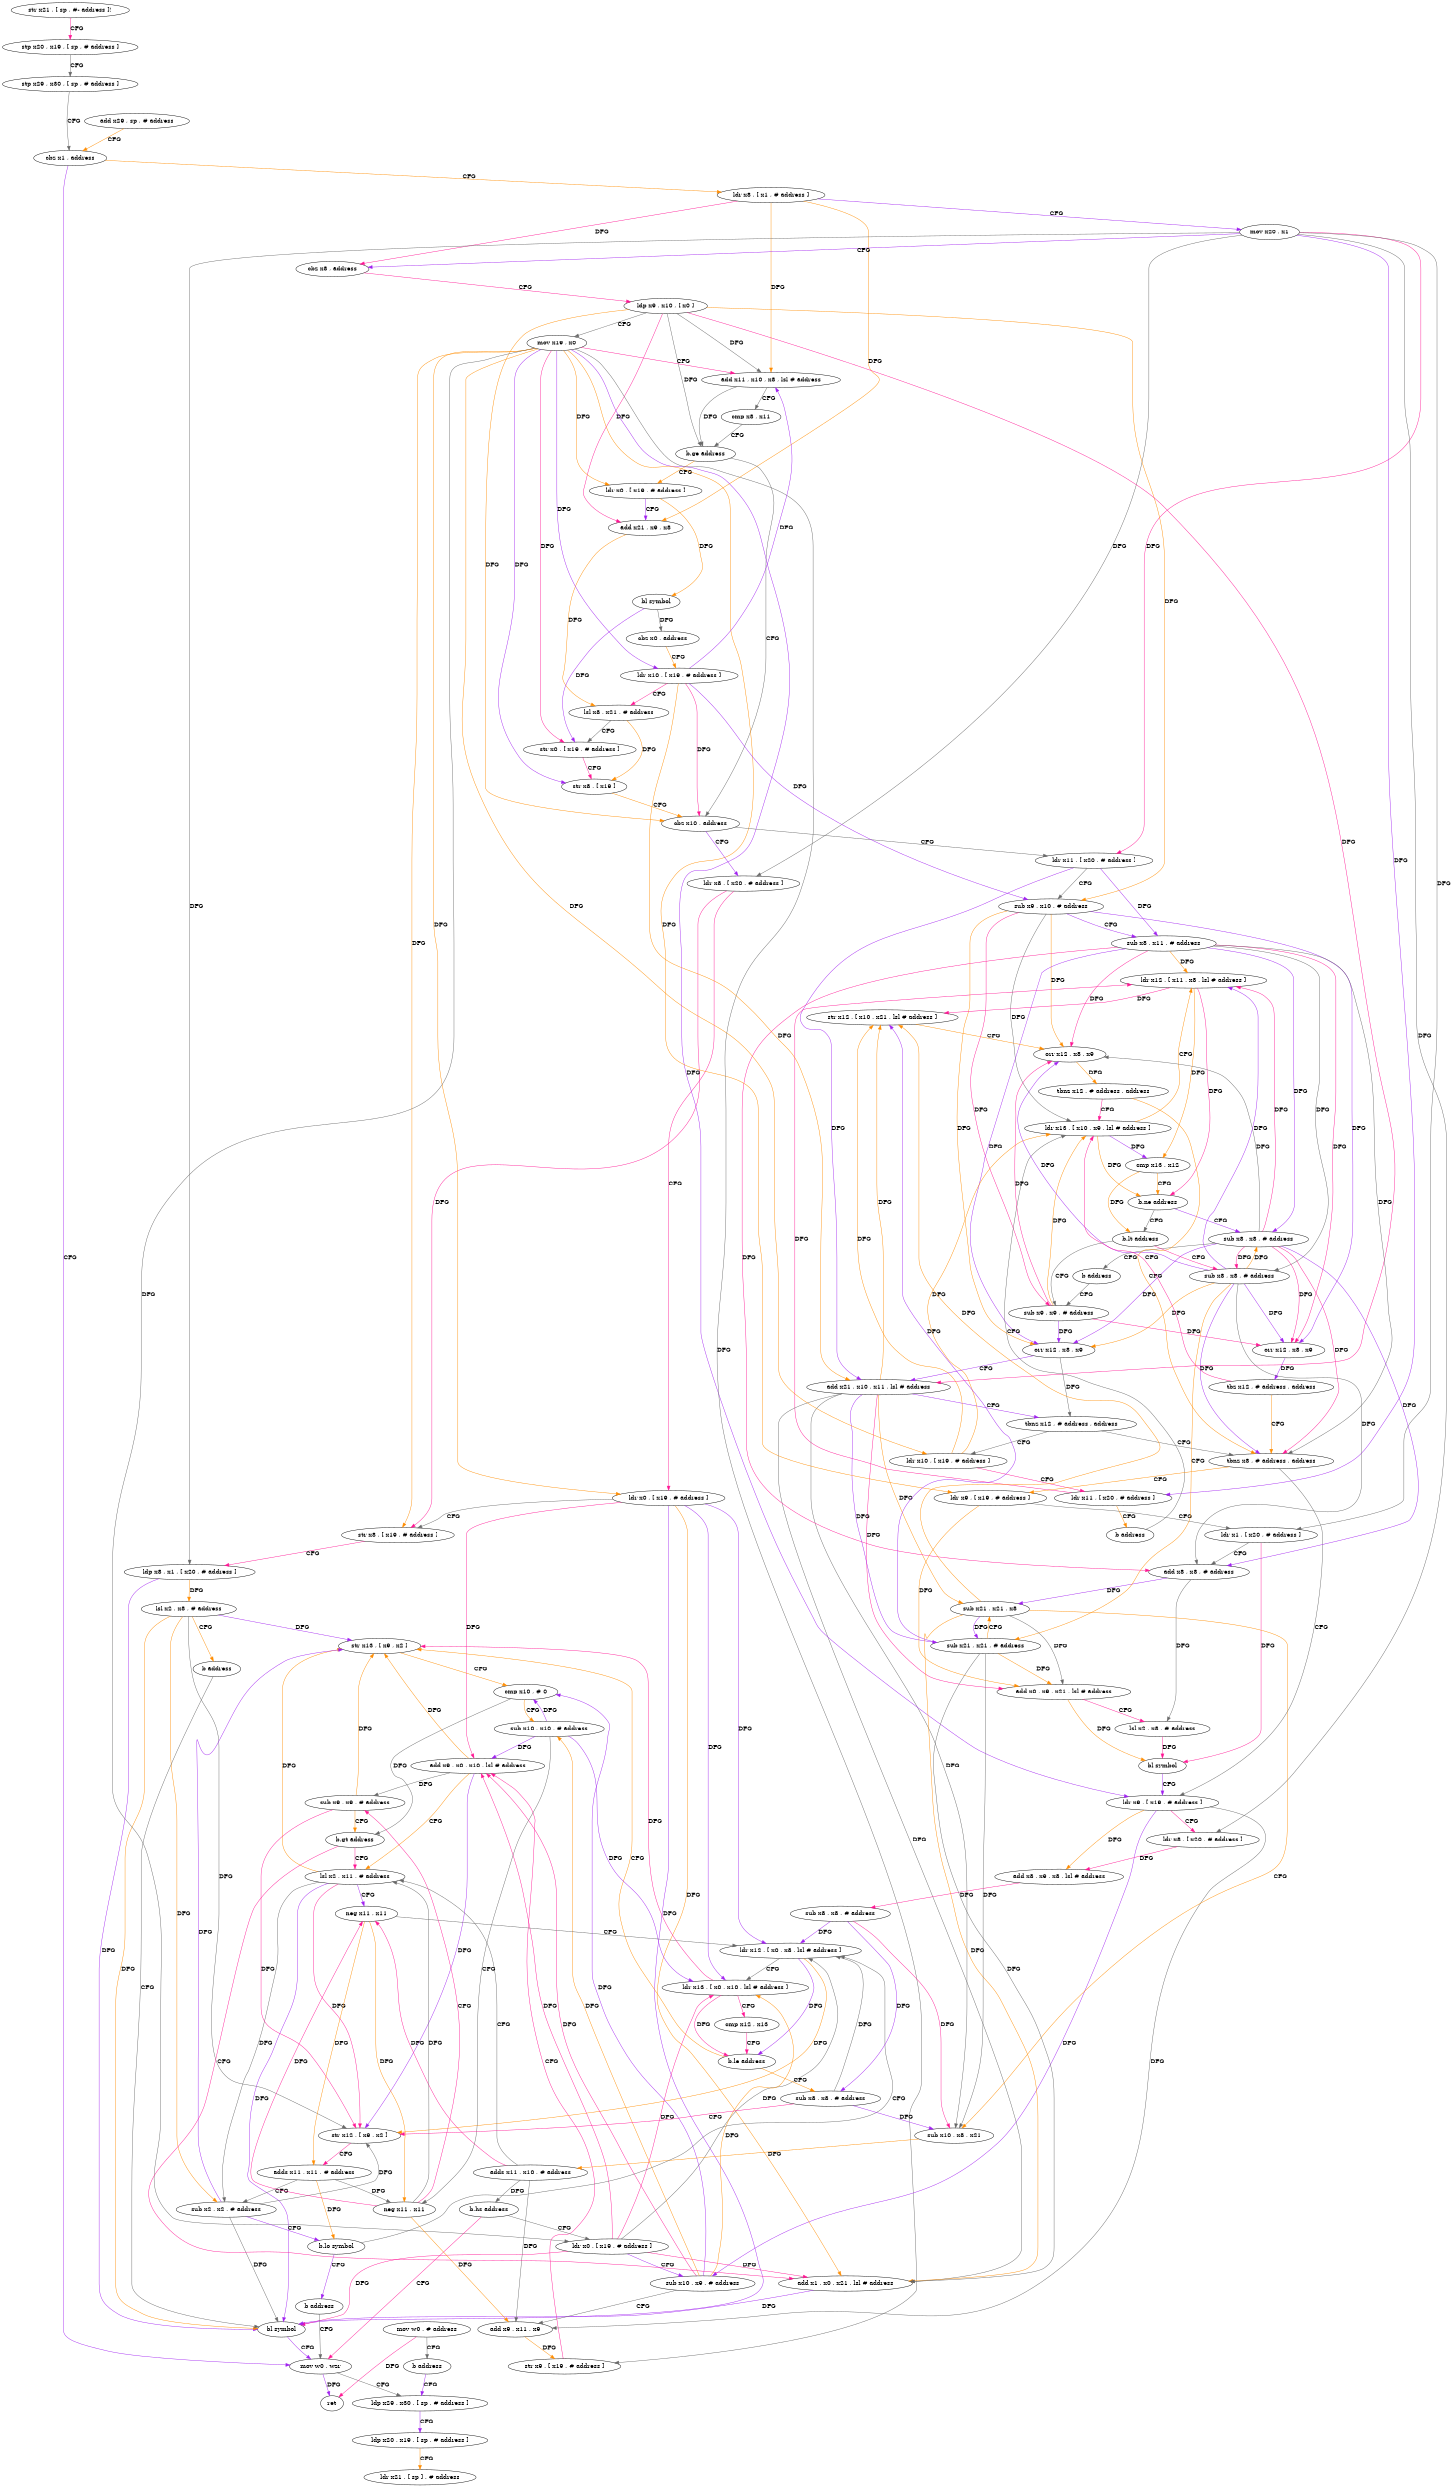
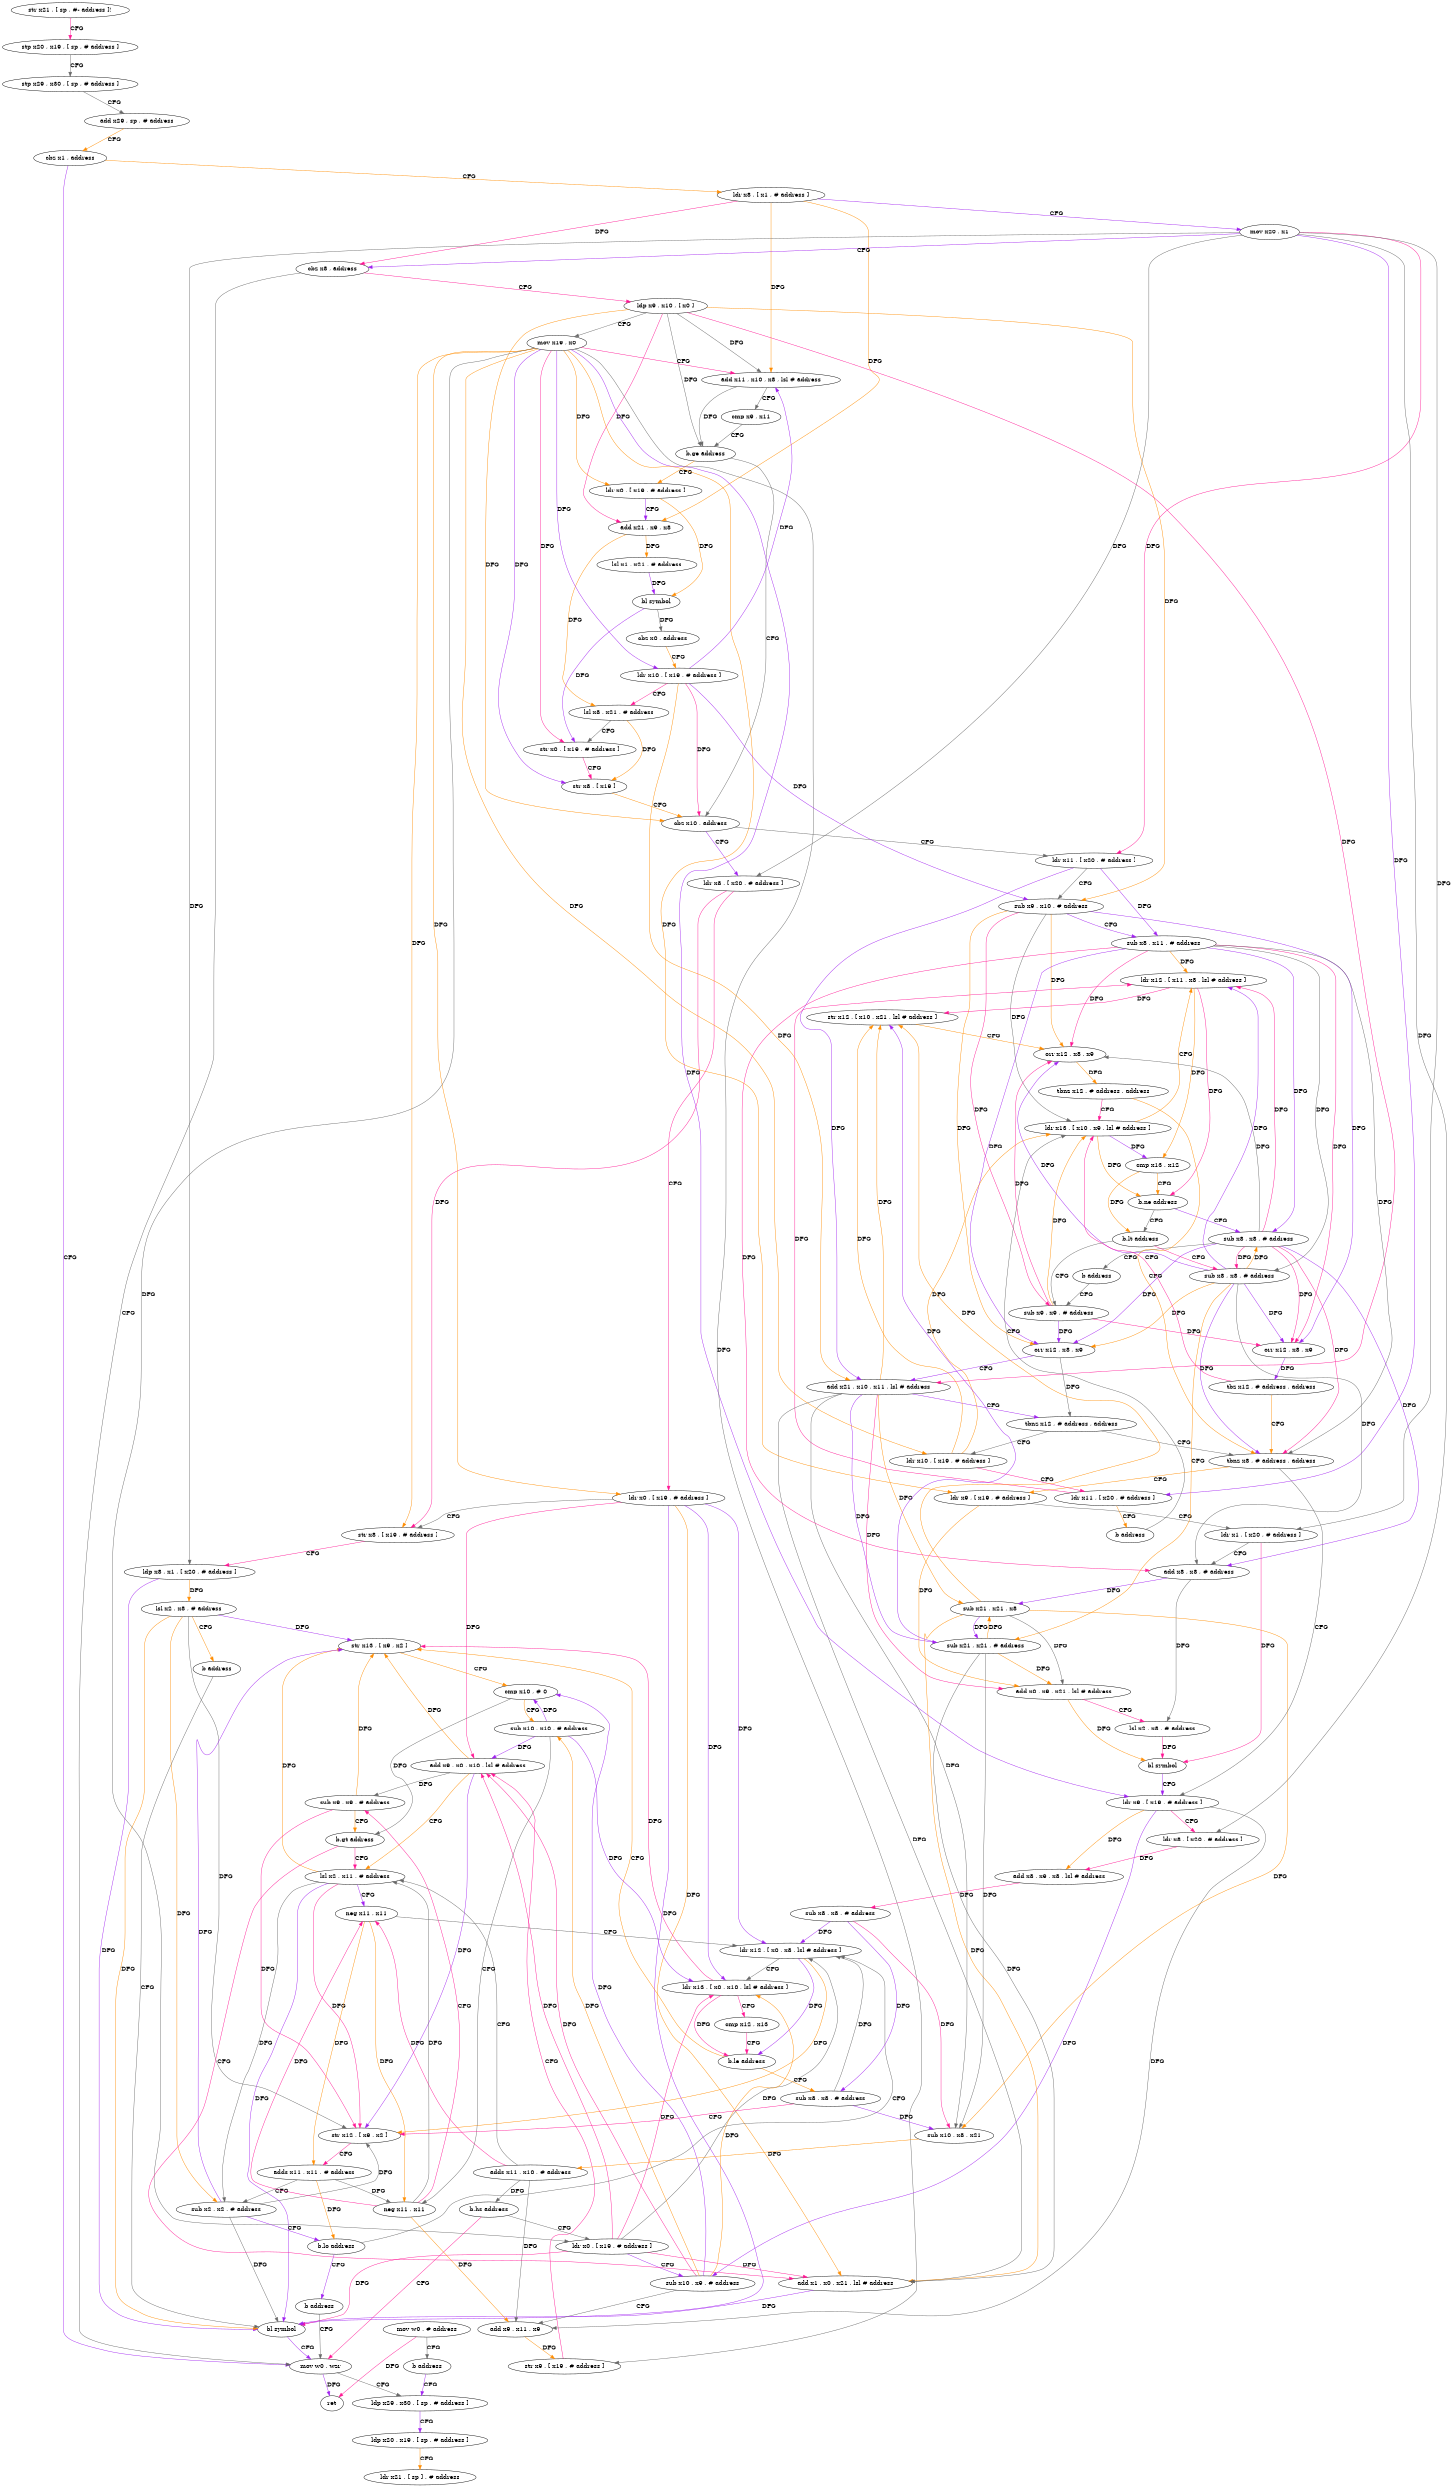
(67, 119) -> (102, 102)
(751, 417) -> (751, 417)
none -> (647, 565)
none -> (111, 1368)
(996, 1628) -> (996, 1628)
(1280, 1877) -> (1280, 1877)
(336, 2247) -> (336, 2247)
